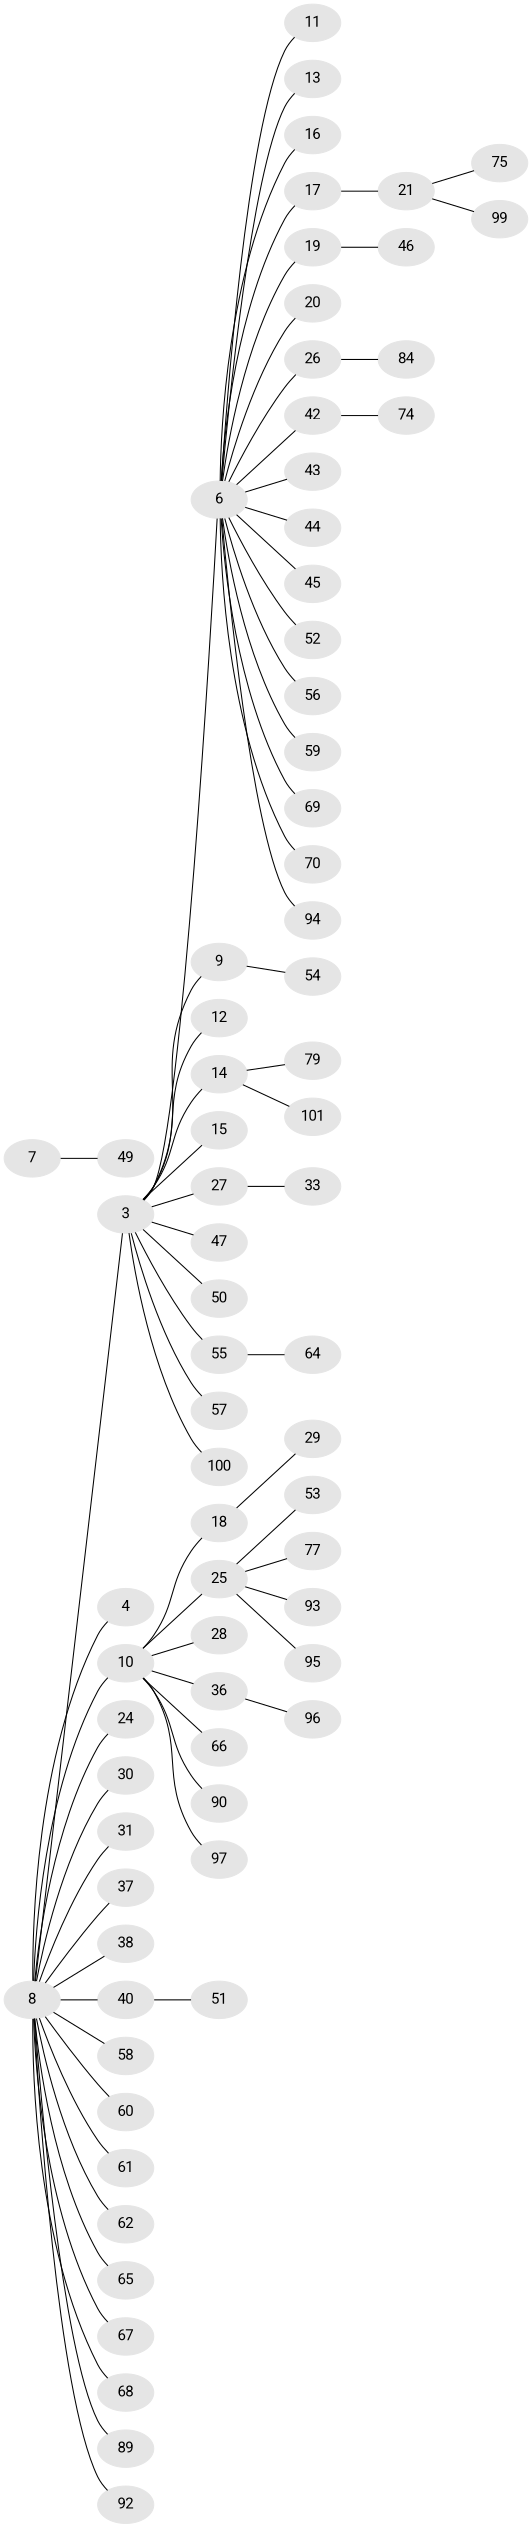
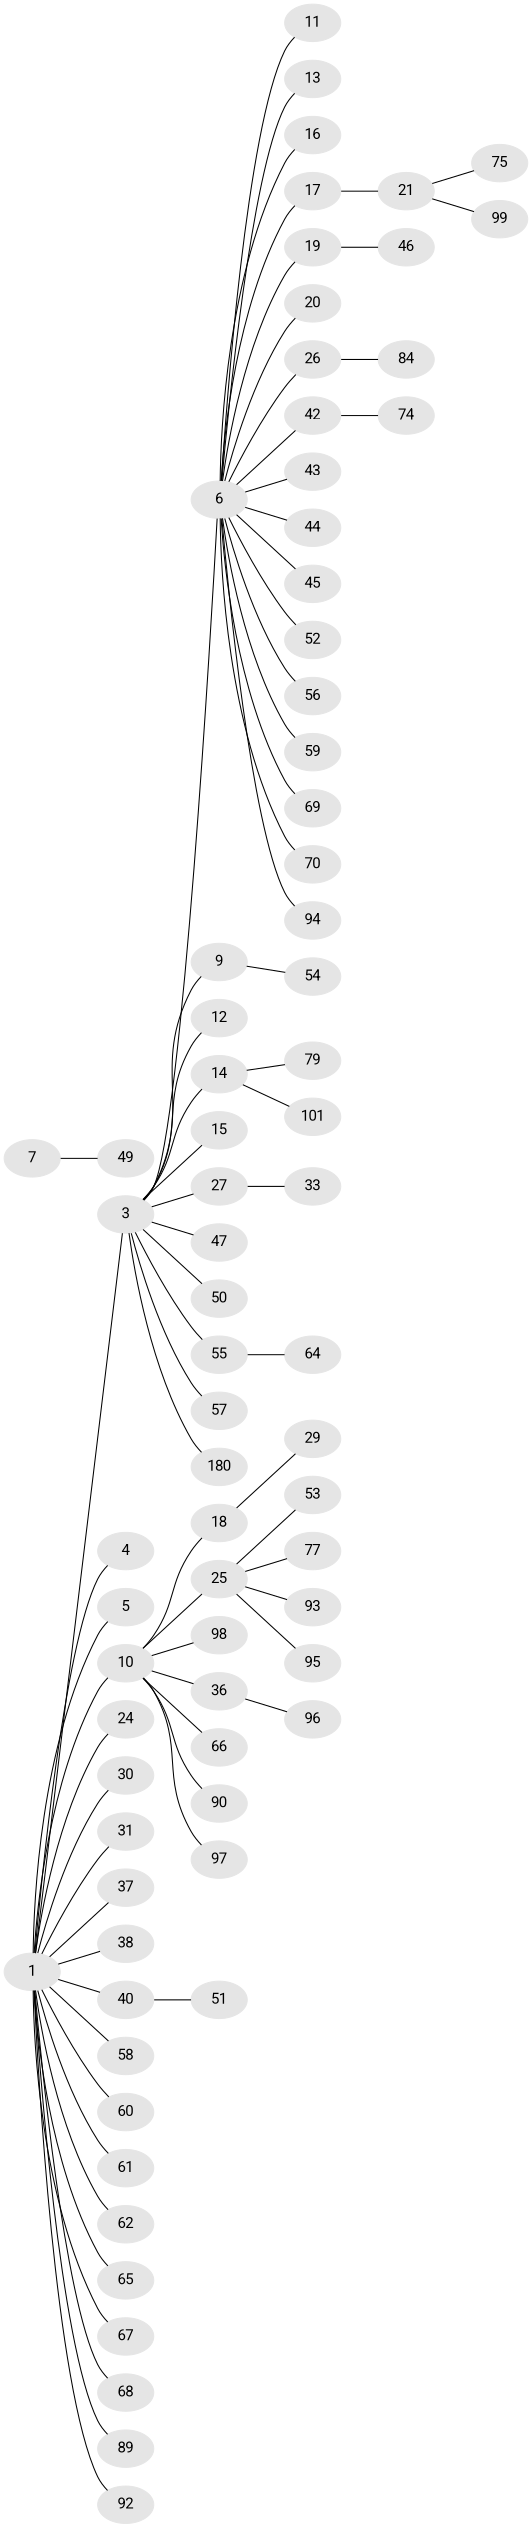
(219, 1467) -> (219, 1467)
none -> (126, 1607)
(219, 1635) -> (219, 1635)
(32, 2000) -> (32, 1972)
